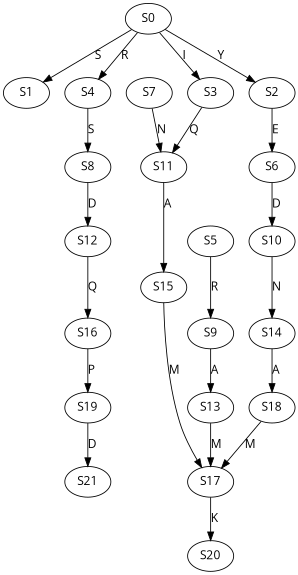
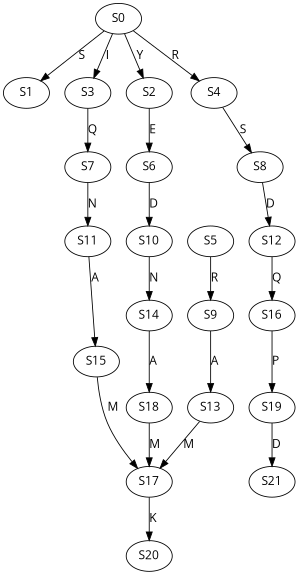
(189, 126) -> (88, 126)
